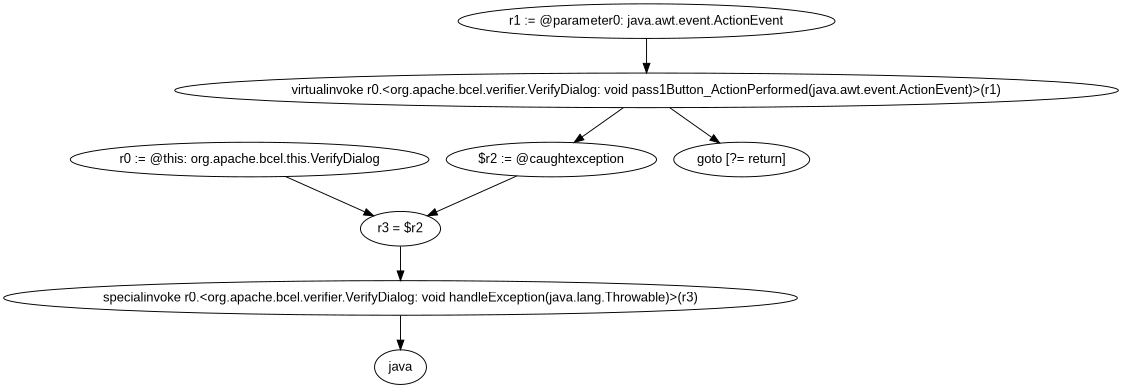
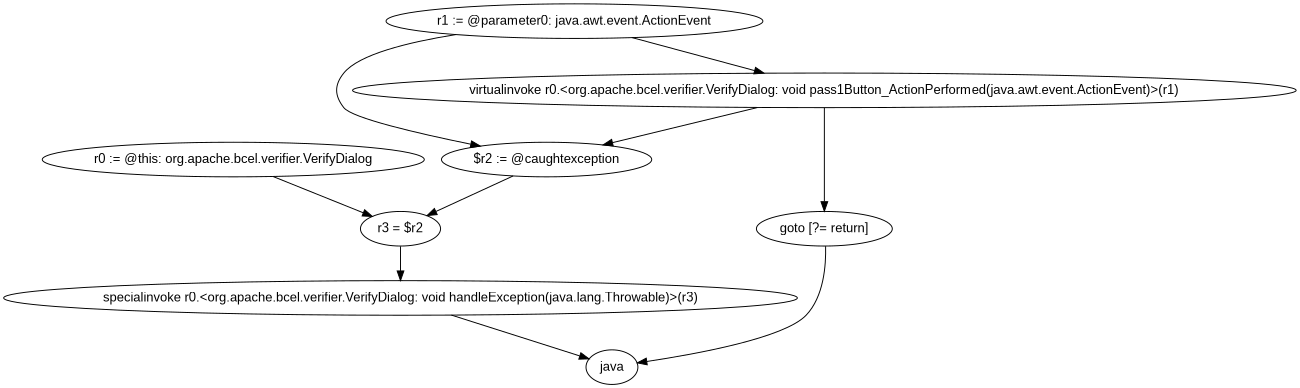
none -> (338, 97)
(250, 160) -> (233, 160)
none -> (764, 336)
